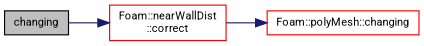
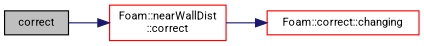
(37, 23) -> (37, 23)
(343, 23) -> (343, 23)
